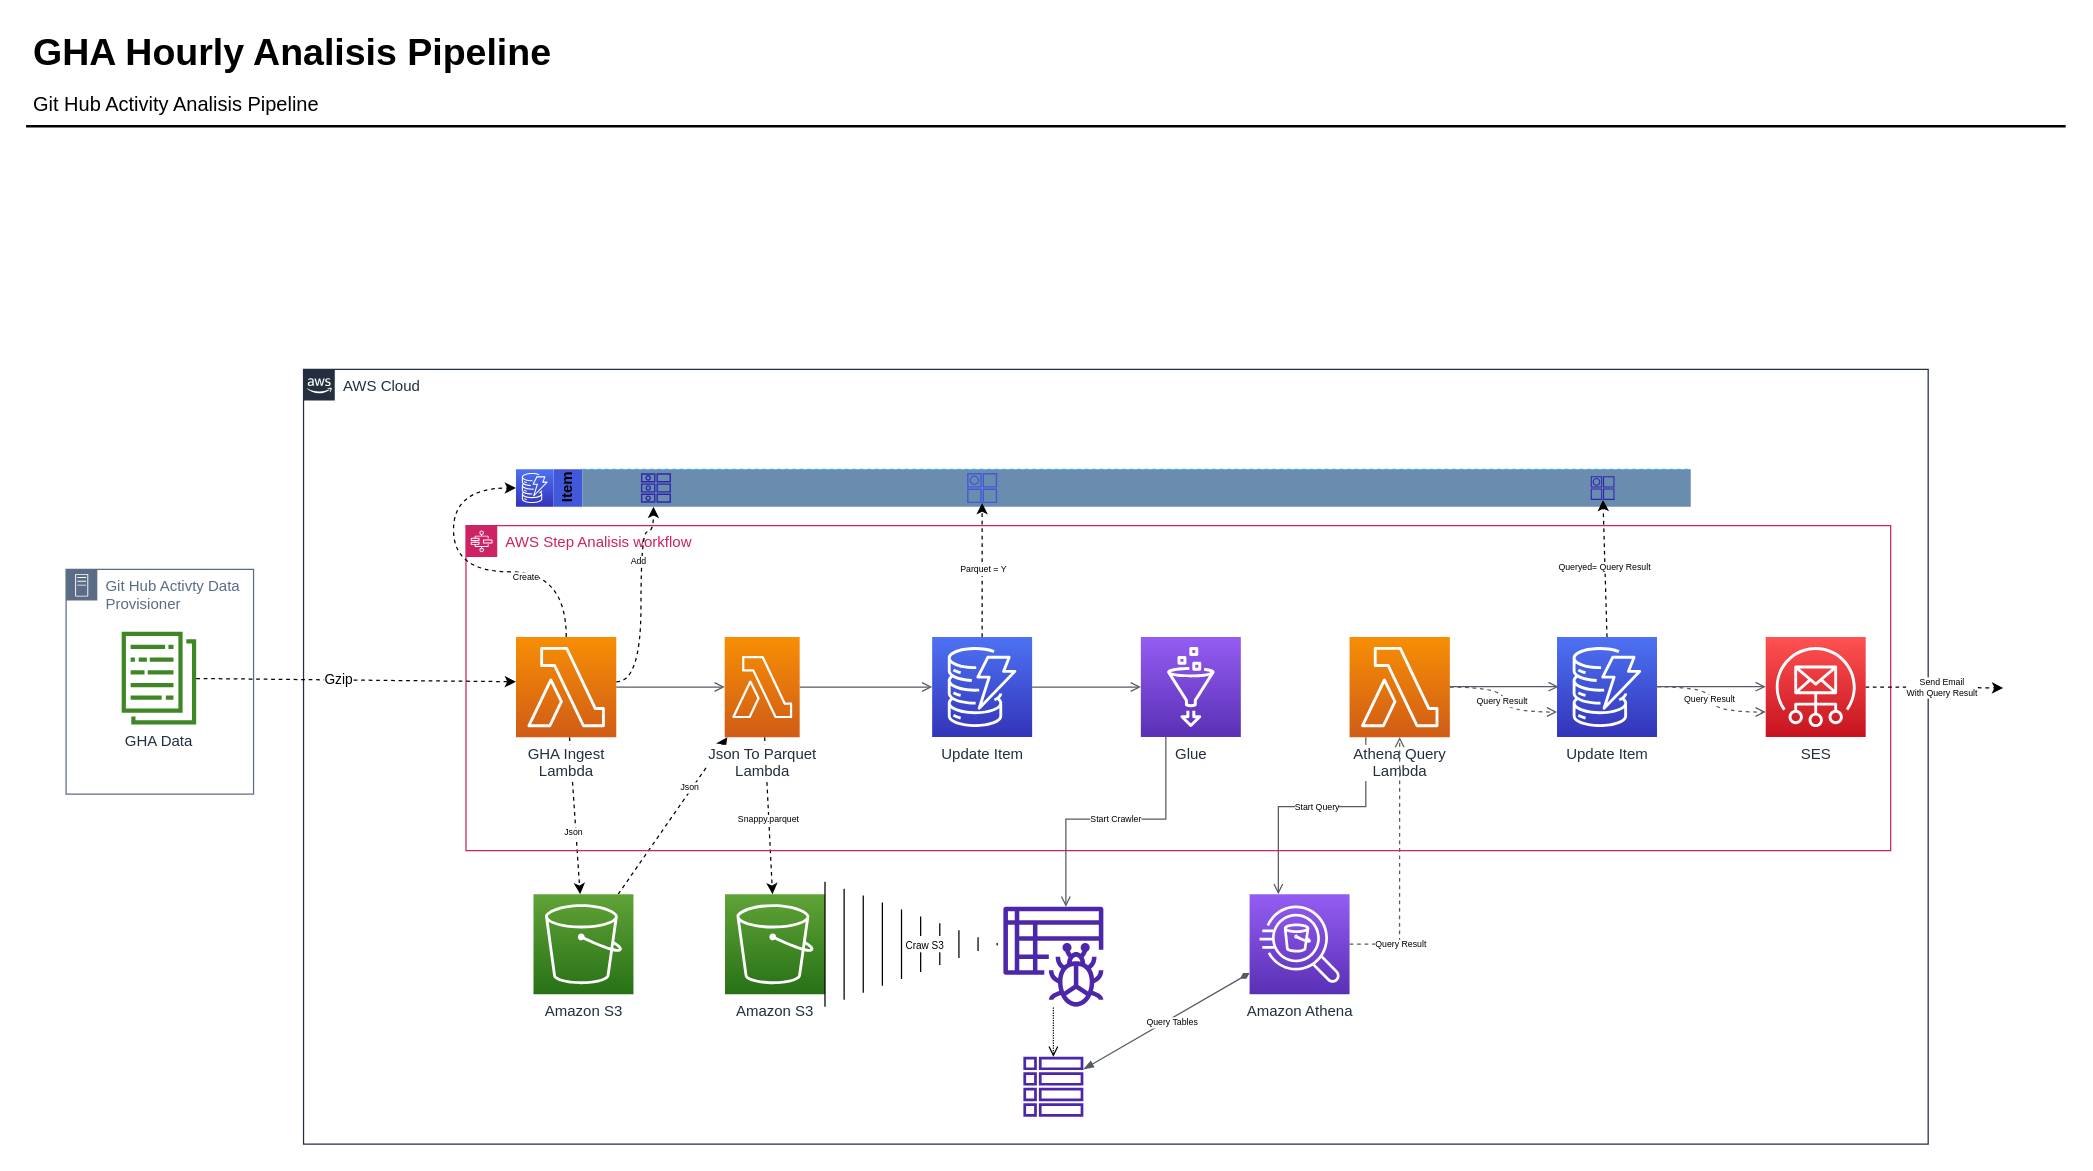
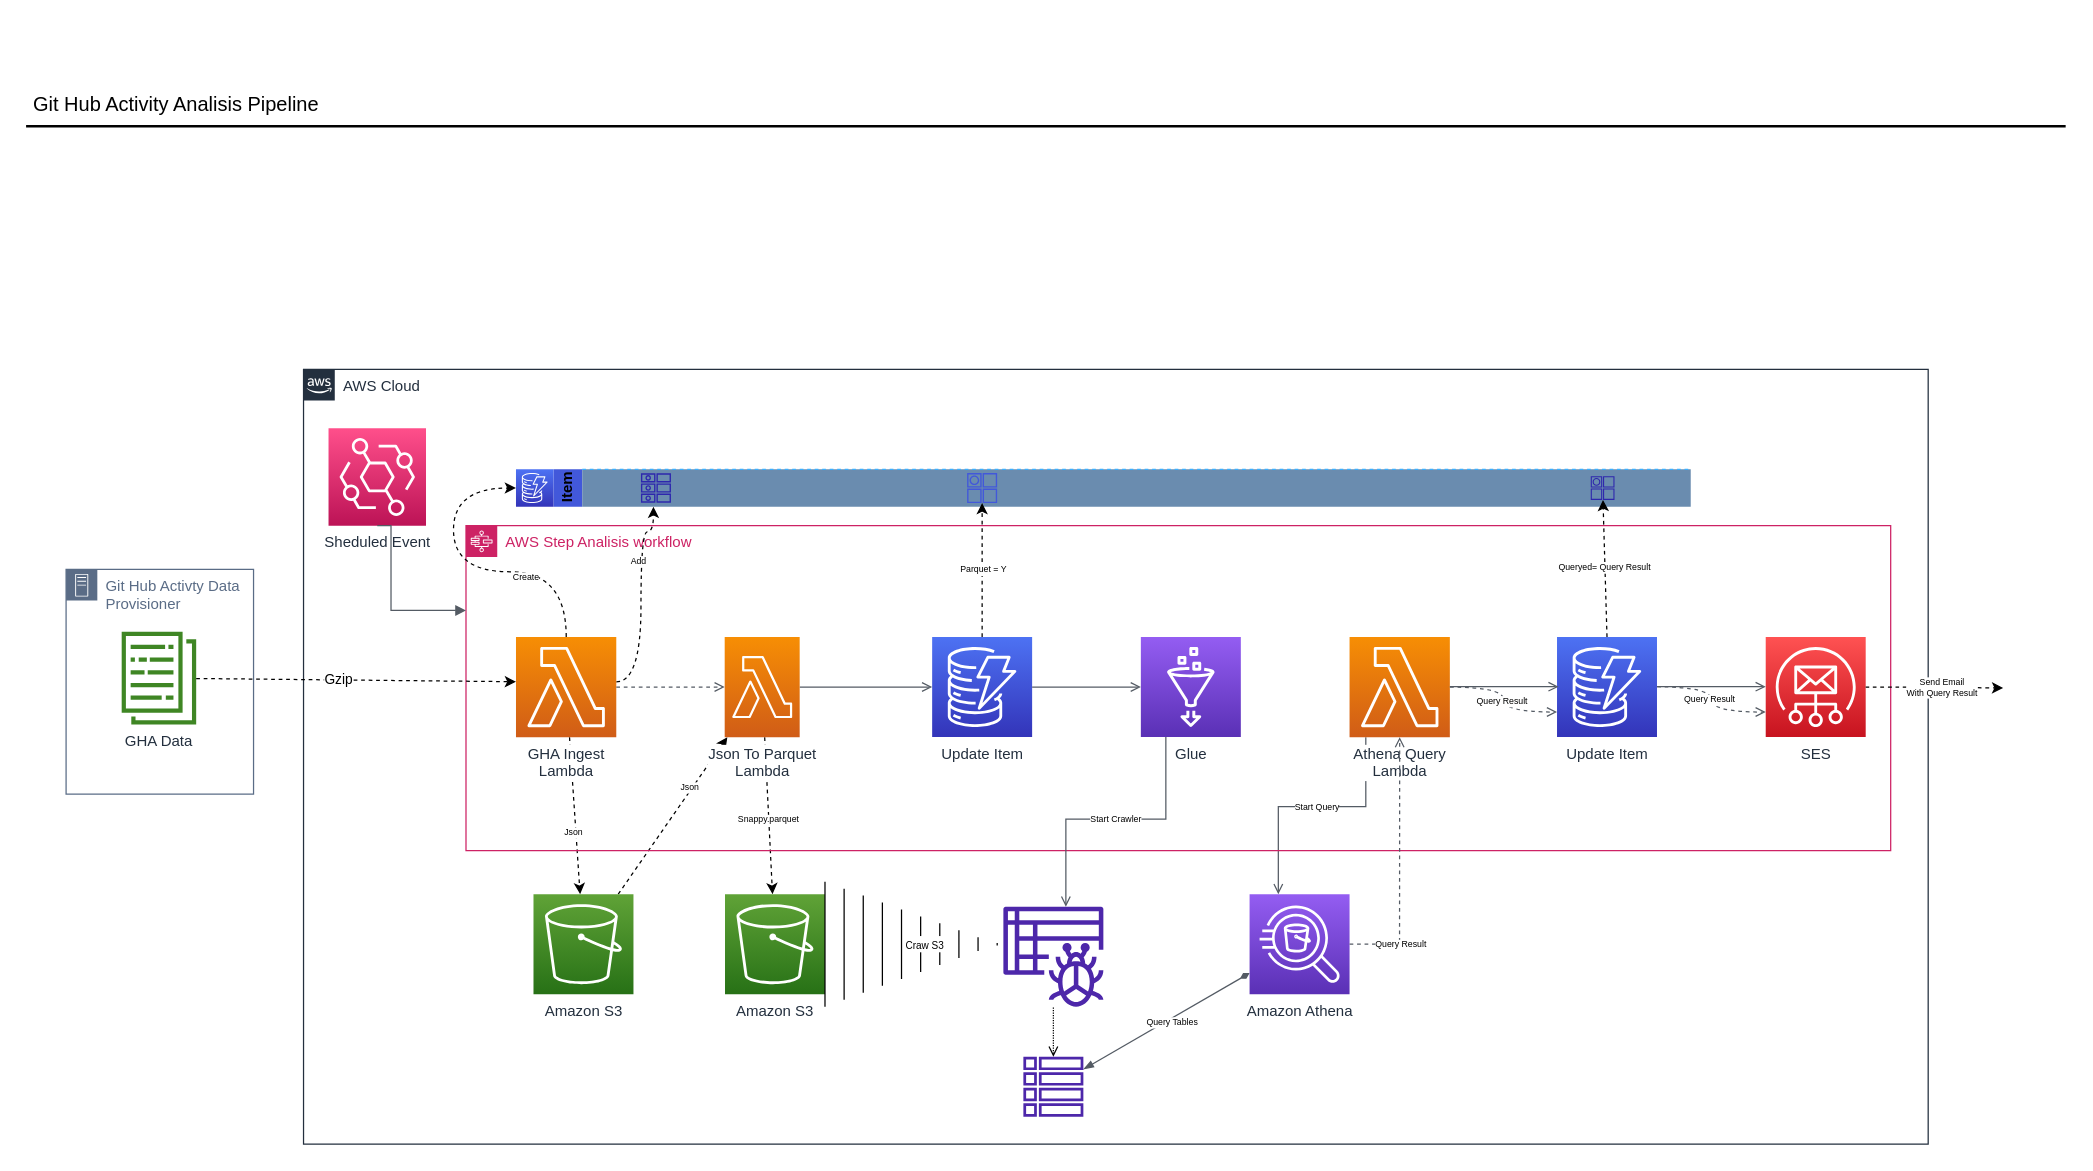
(306, 51) -> none
none -> (377, 477)
none -> (421, 611)
(669, 687) -> (669, 687)
